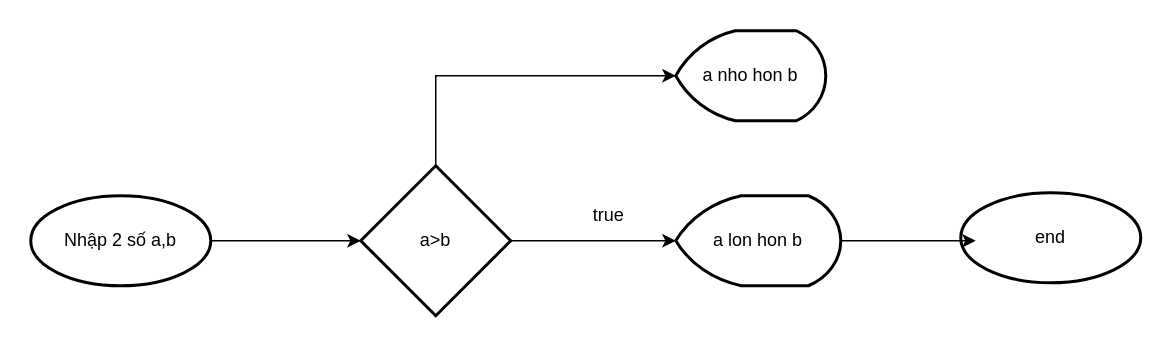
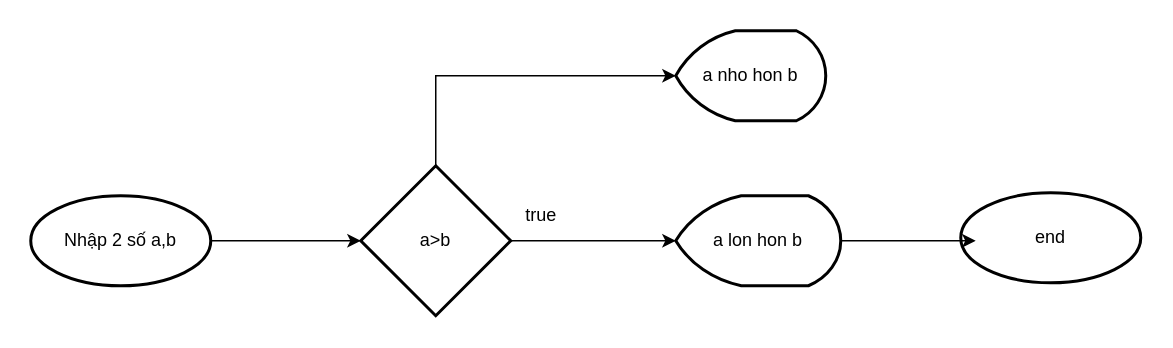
(608, 215) -> (541, 215)
